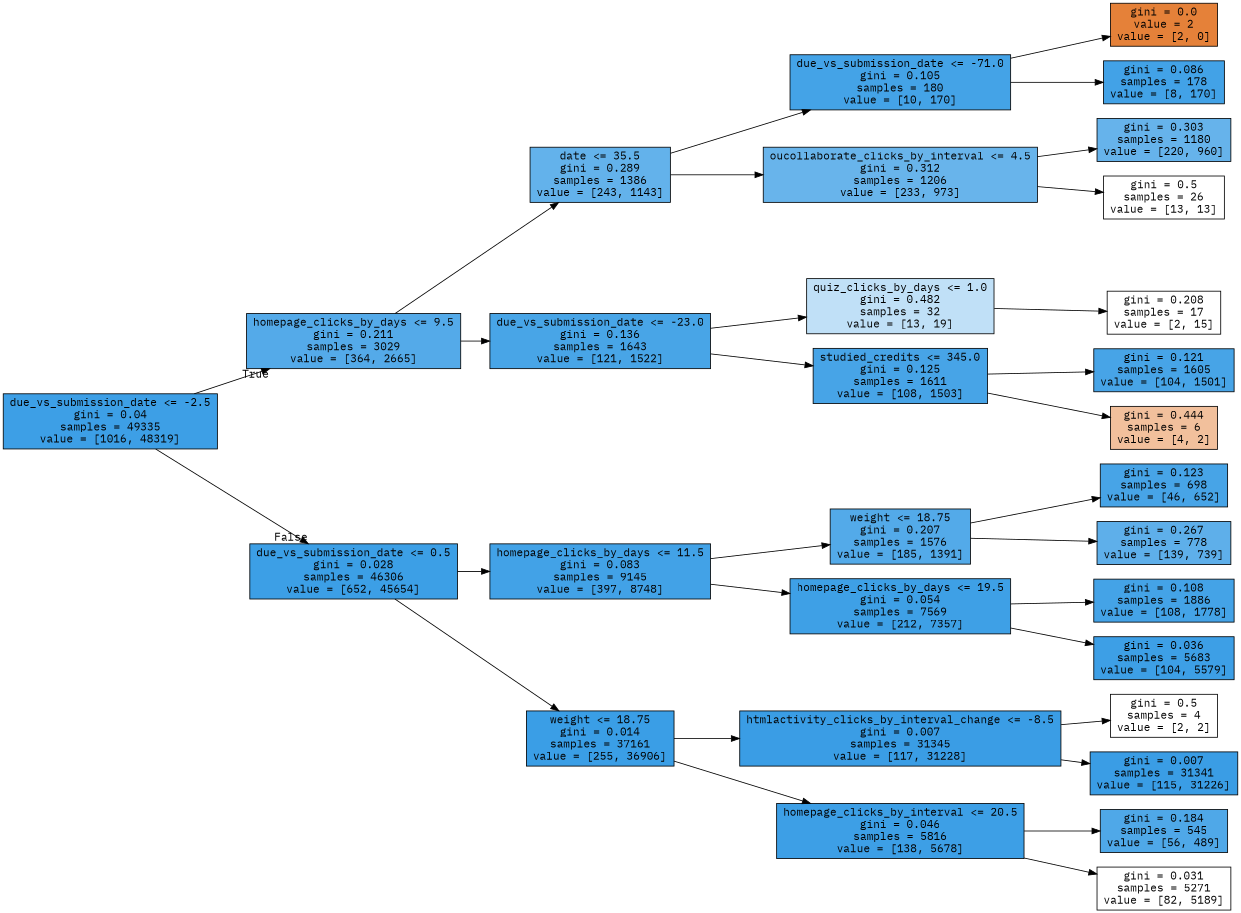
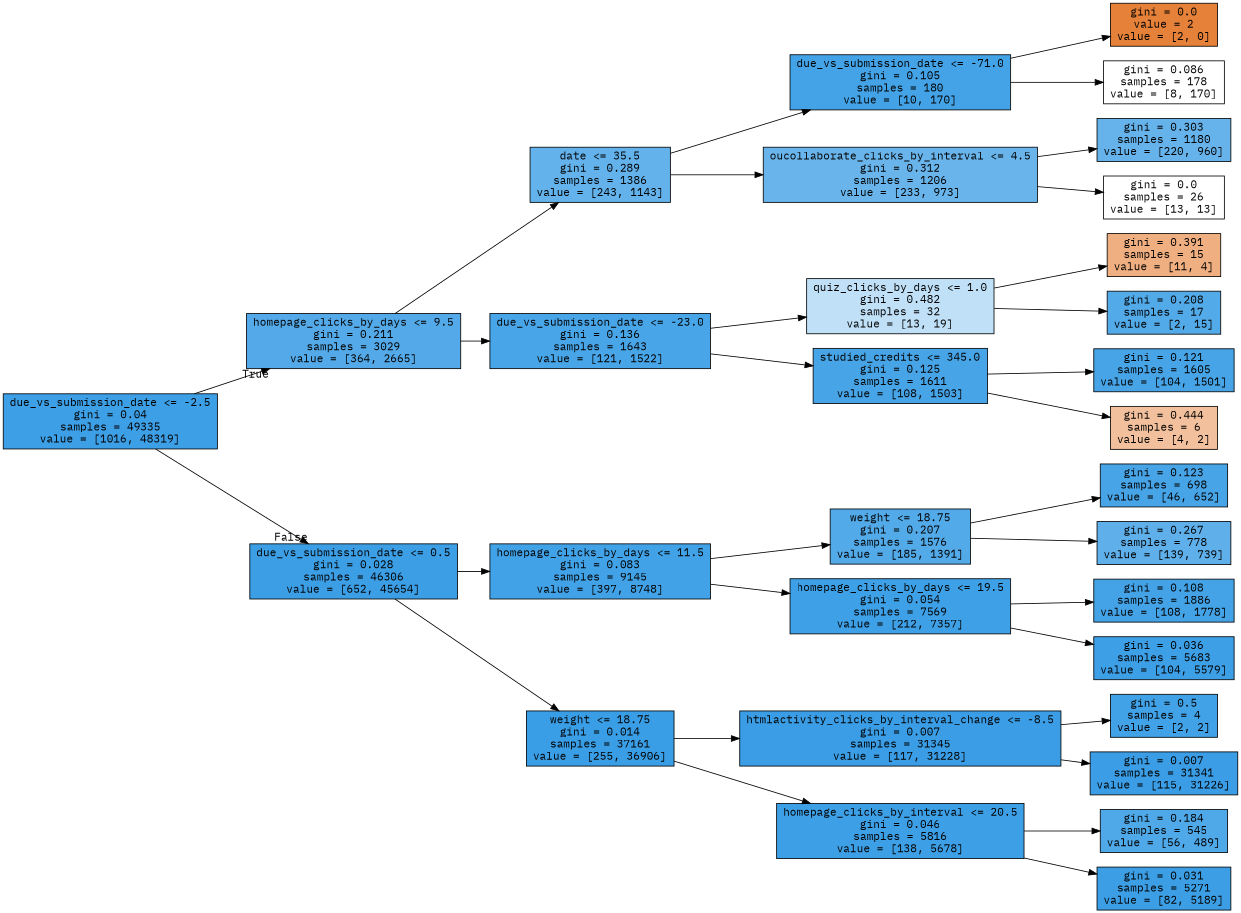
(1164, 82) -> (1164, 82)
(1164, 198) -> (1164, 198)
none -> (1164, 255)
(1164, 313) -> (1164, 313)
(1164, 716) -> (1164, 716)
(1164, 889) -> (1164, 889)
